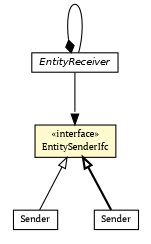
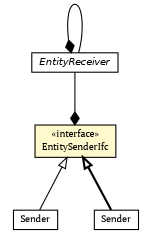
(75, 92) -> (75, 92)
